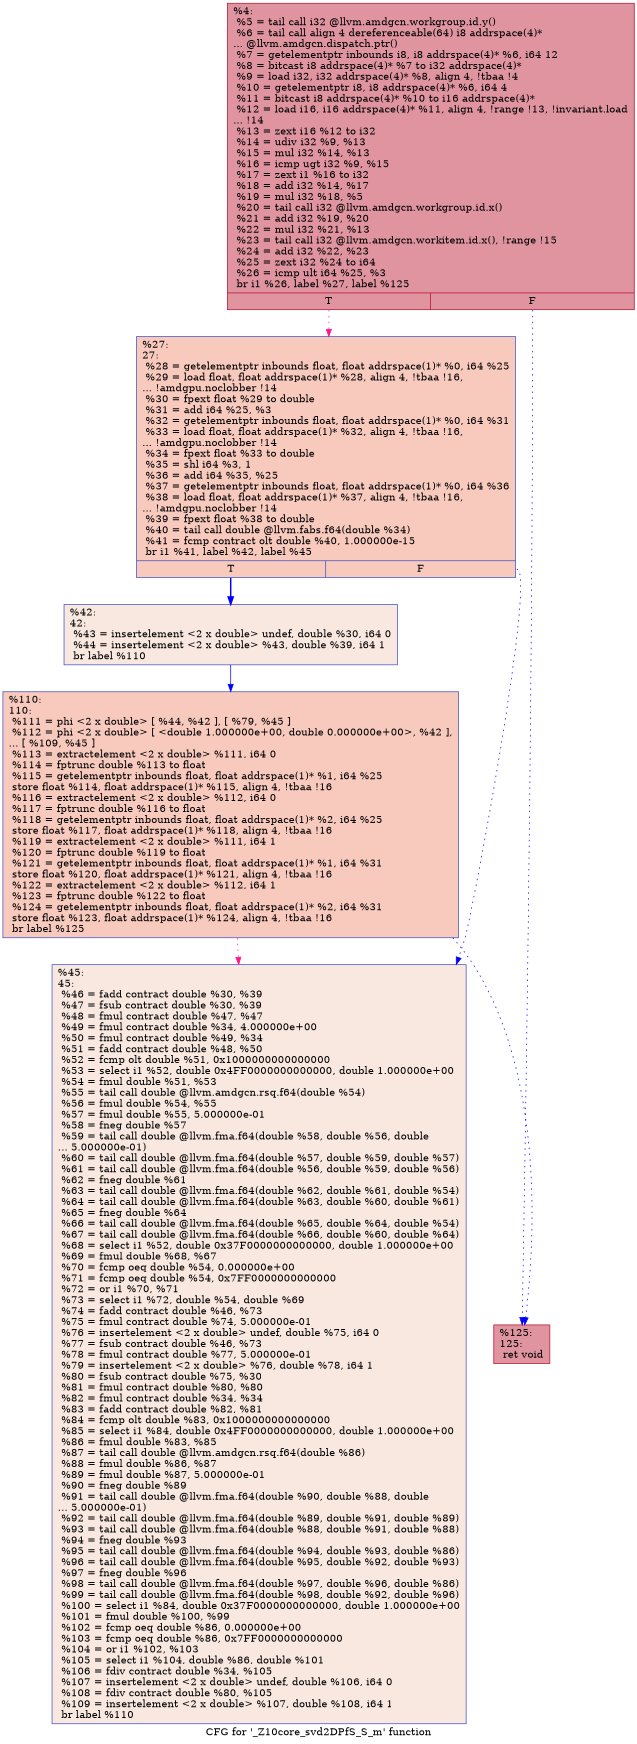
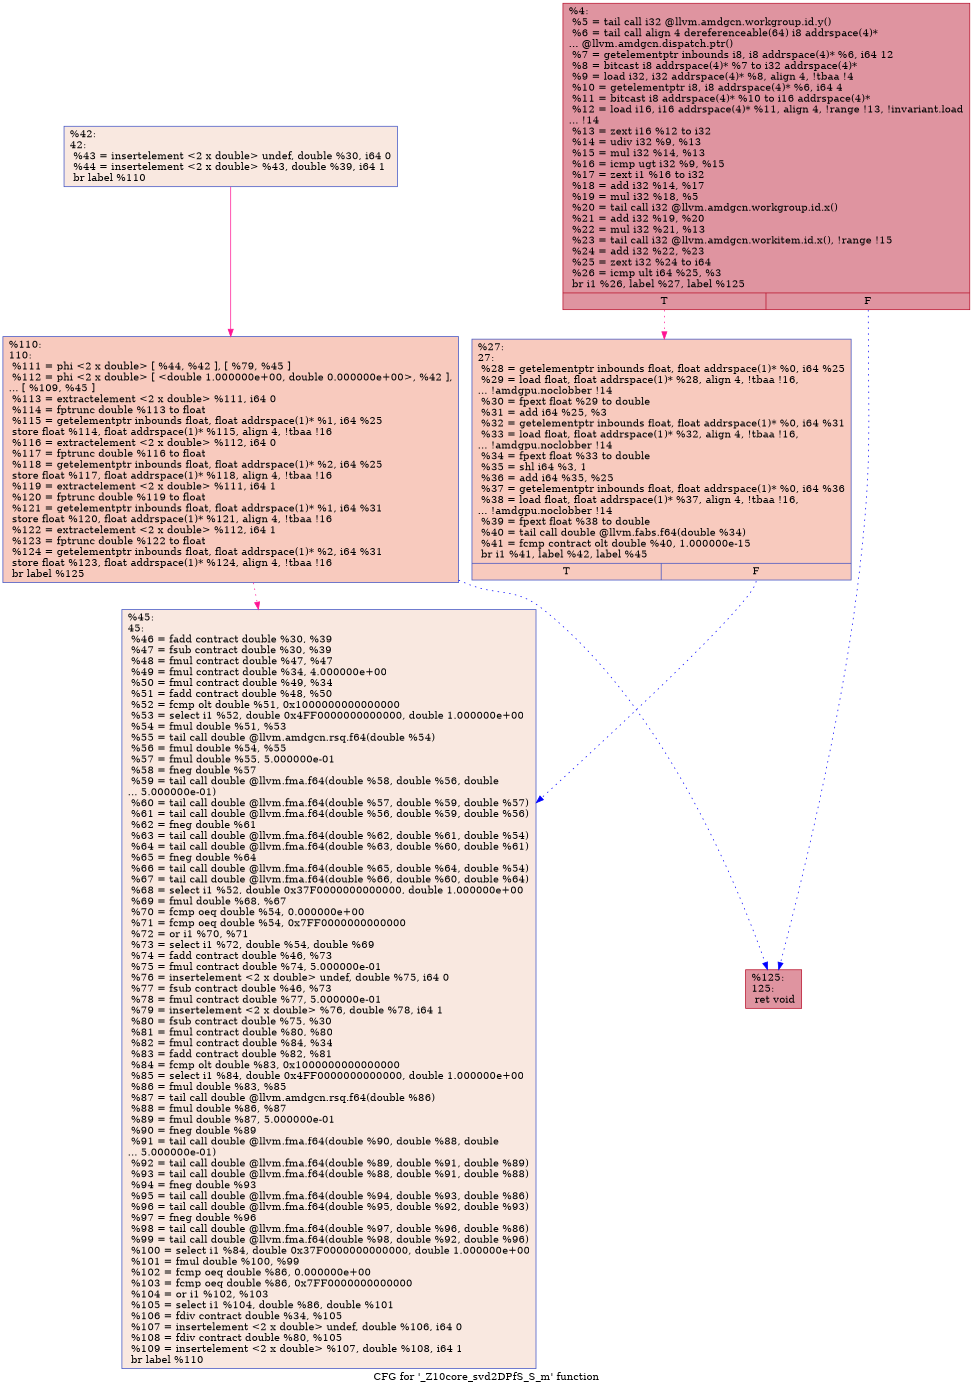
(231, 587) -> none
(231, 675) -> (231, 258)
(161, 1398) -> (231, 1043)
